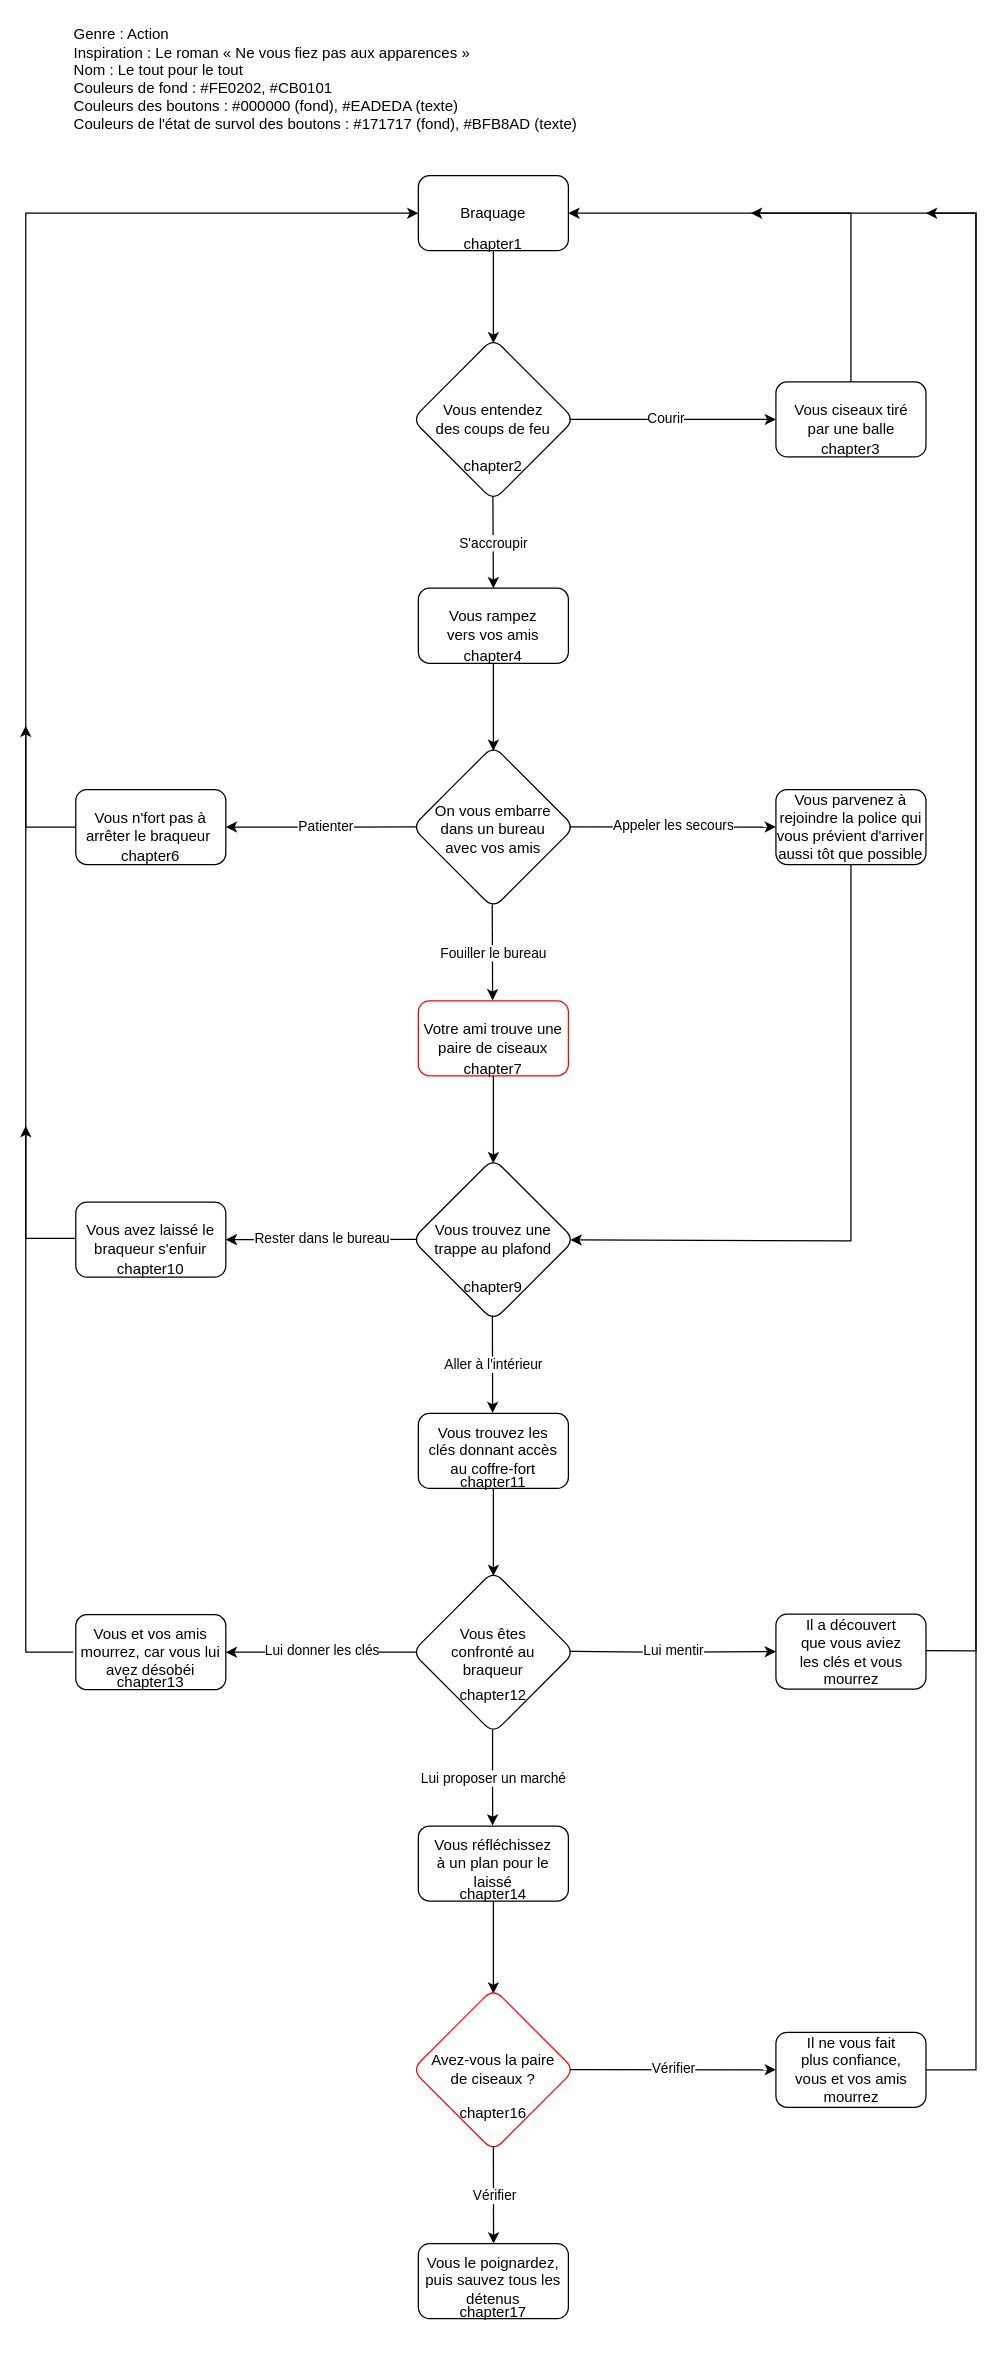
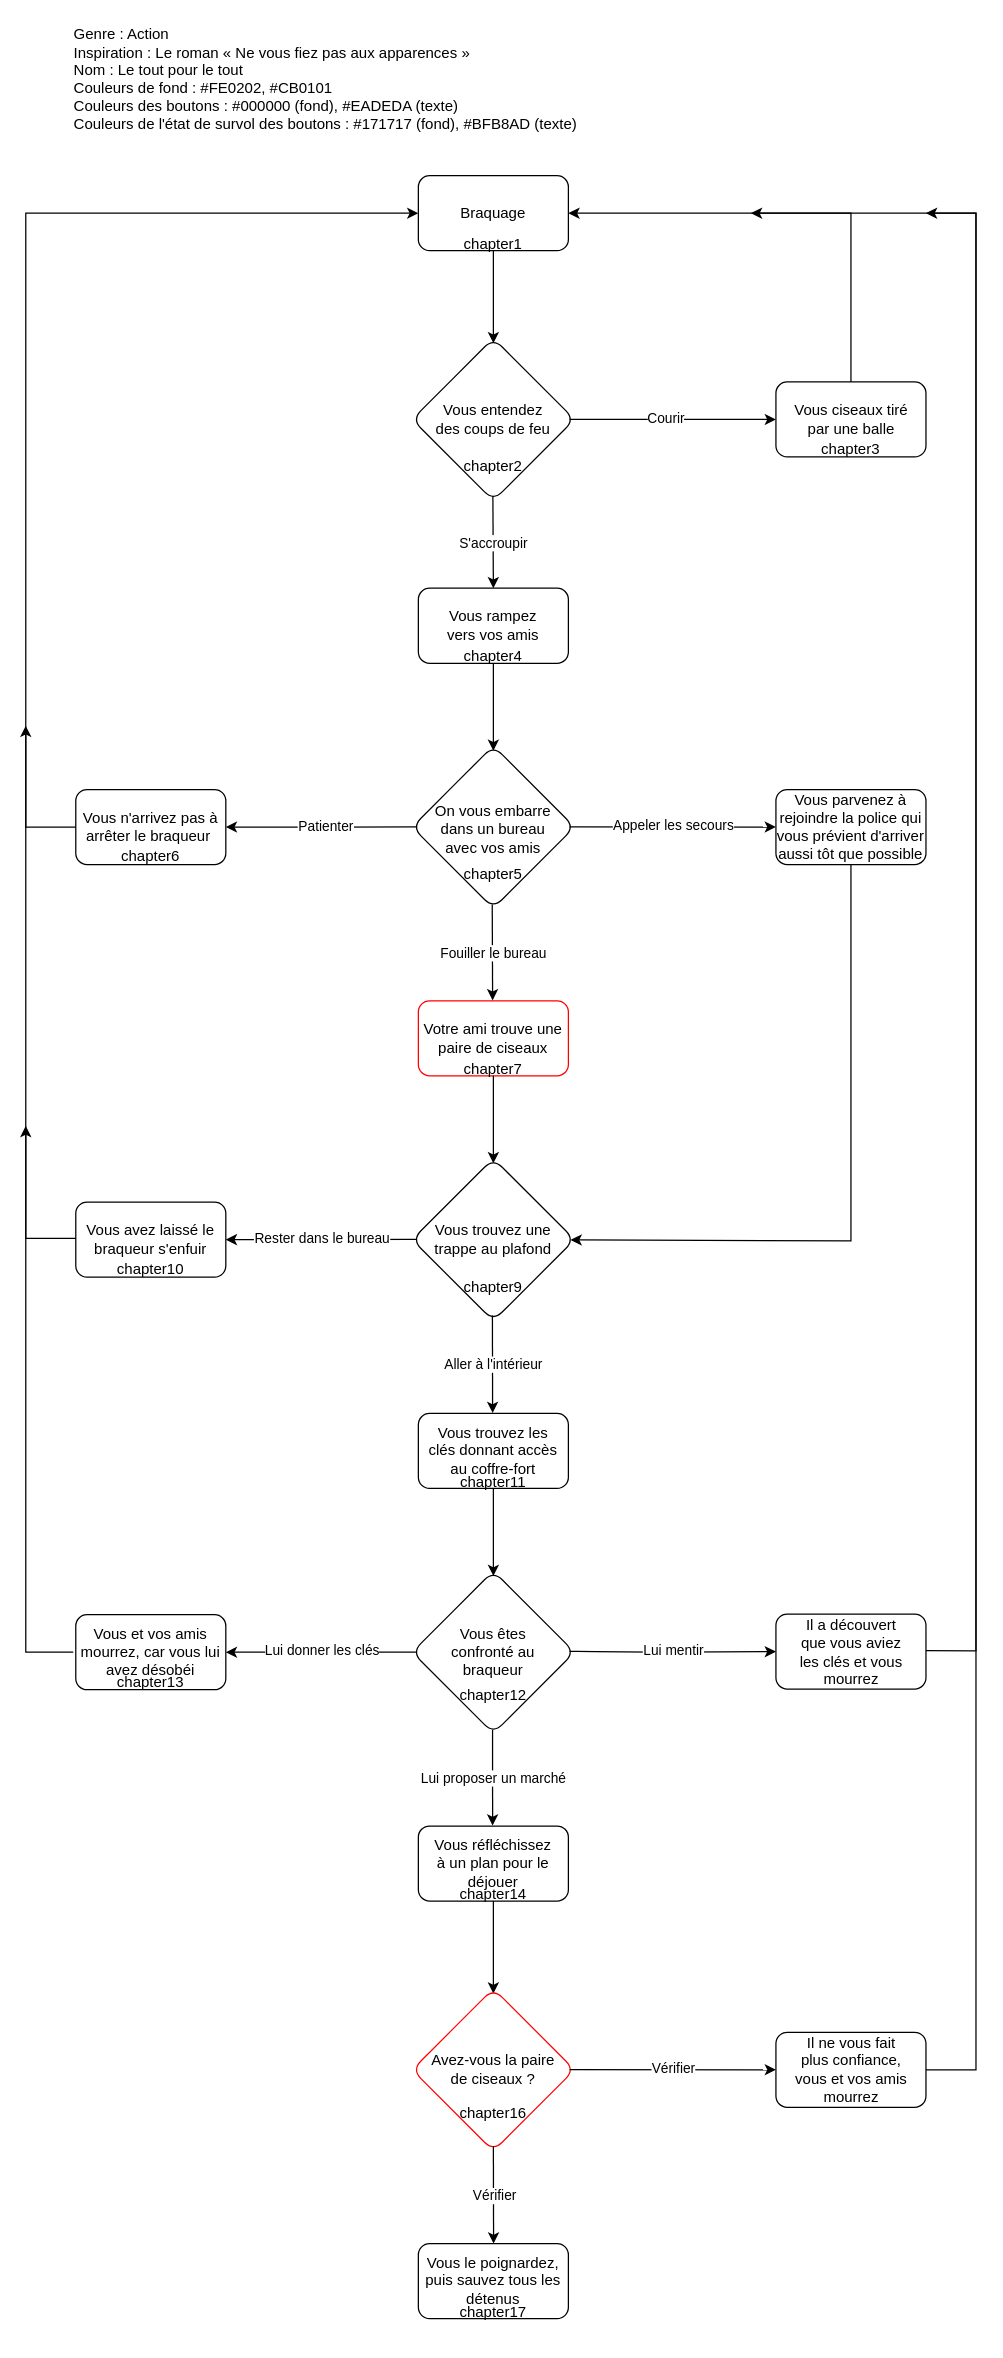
(151, 827) -> (151, 827)
none -> (493, 874)
(493, 1863) -> (493, 1863)
